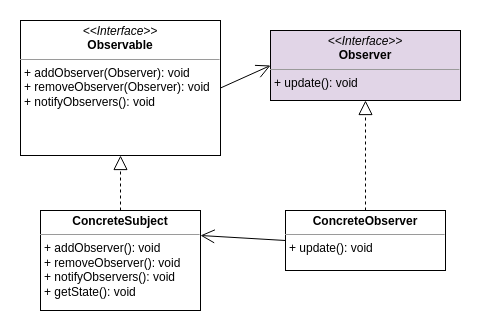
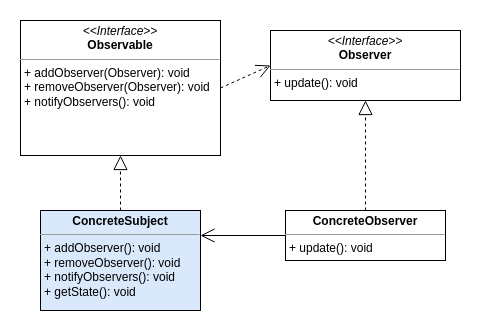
(366, 66) -> (366, 66)
(243, 78) -> (243, 78)
(366, 241) -> (366, 236)
(121, 261) -> (121, 261)
